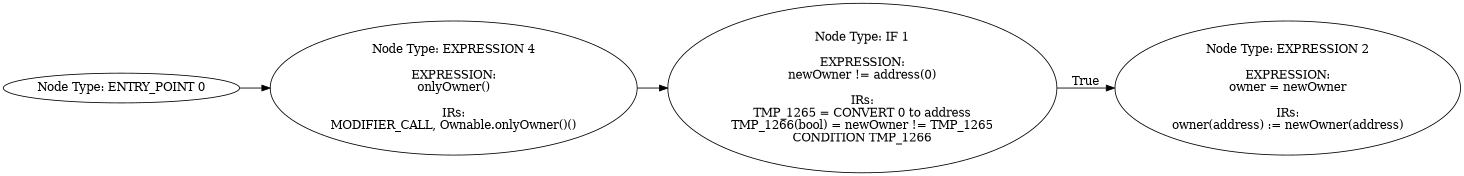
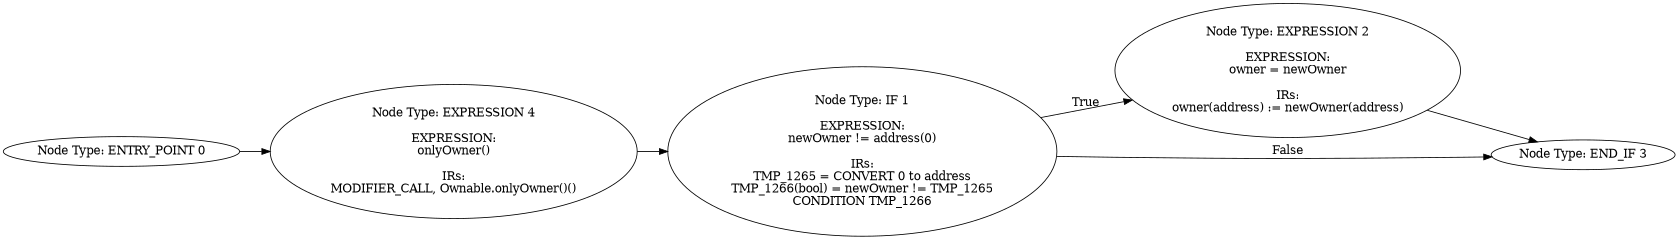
none -> (1583, 155)
